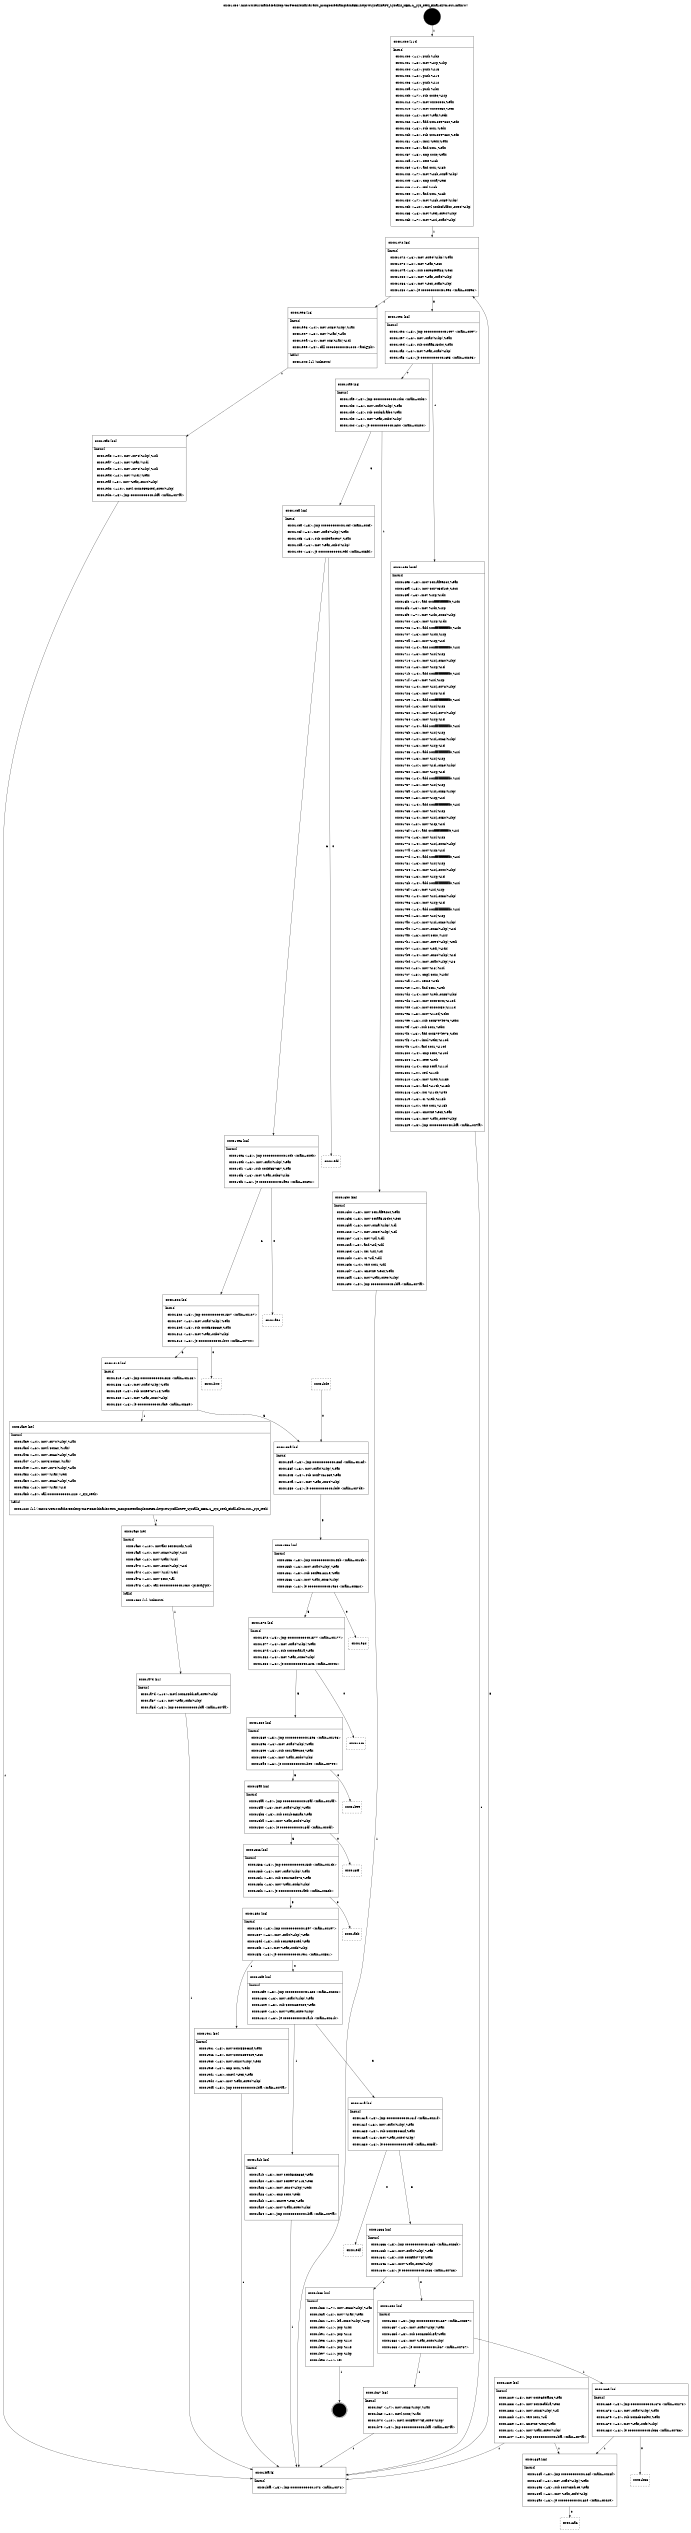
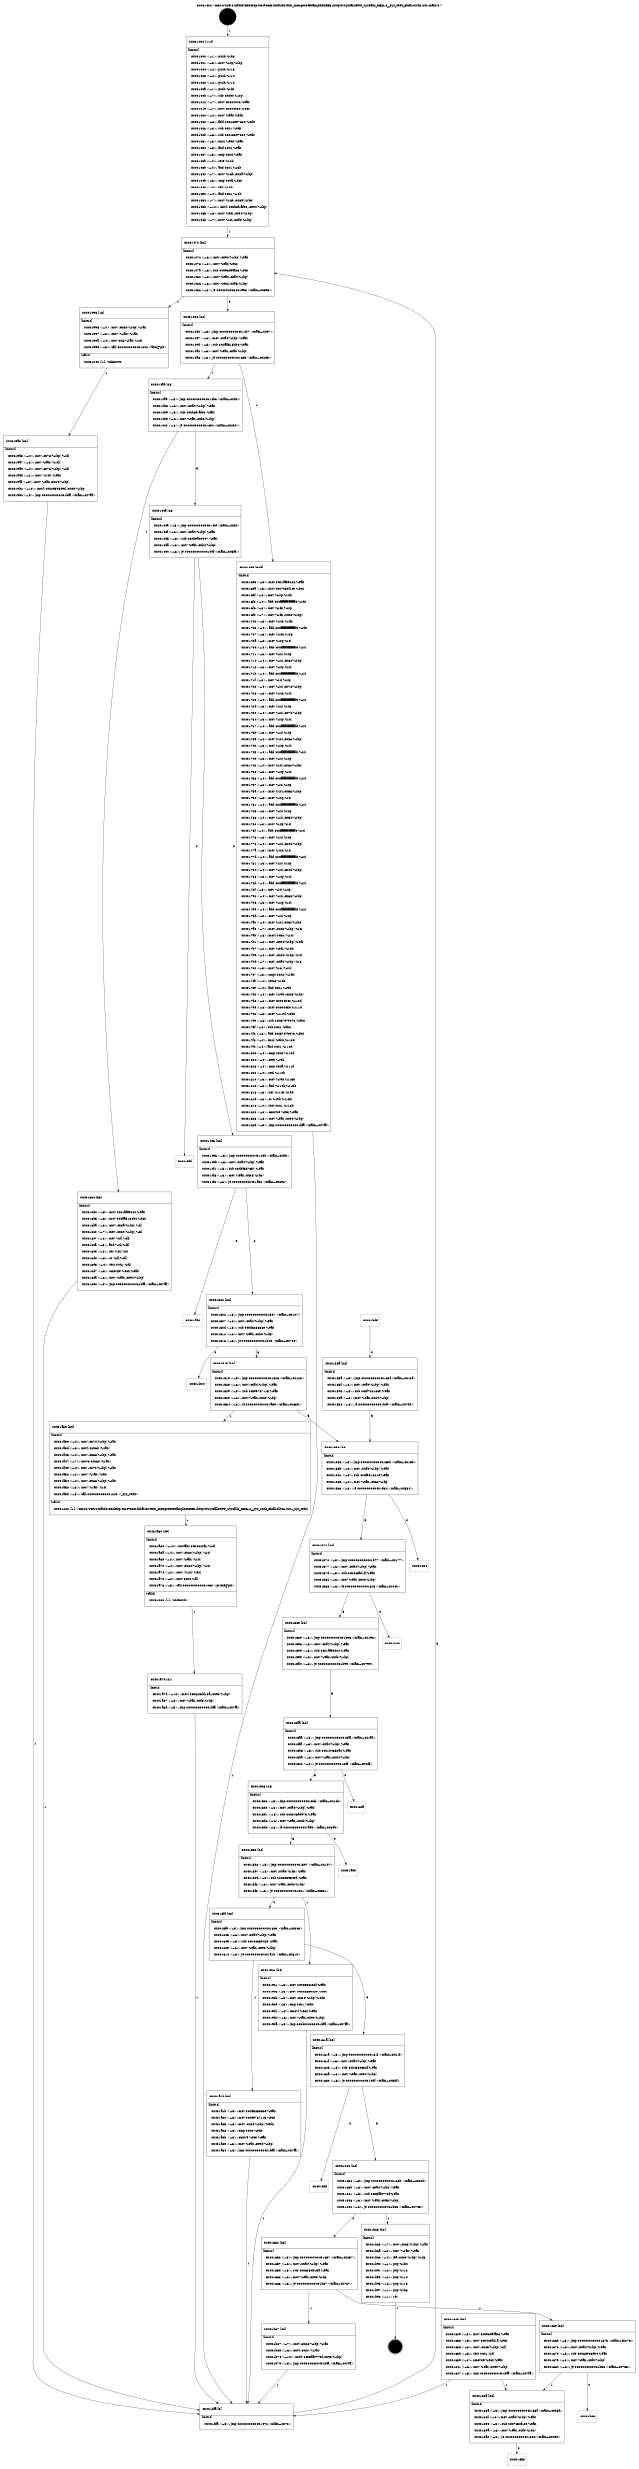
(251, 1415) -> (318, 1426)
(352, 1807) -> none
